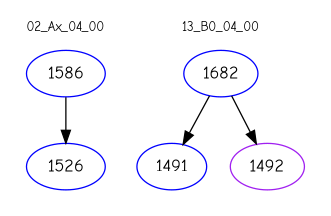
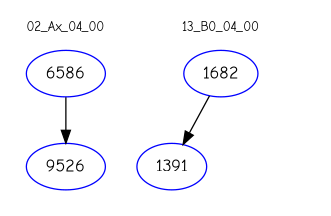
(66, 74) -> (66, 74)
(66, 167) -> (66, 167)
(172, 167) -> (172, 167)
(267, 167) -> none
